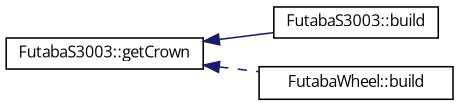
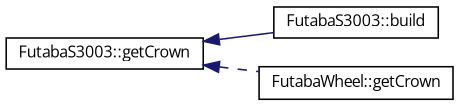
(356, 83) -> (356, 83)
